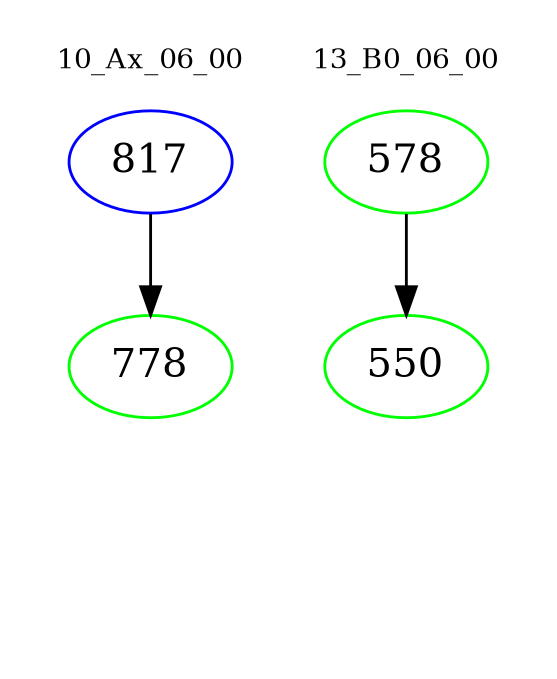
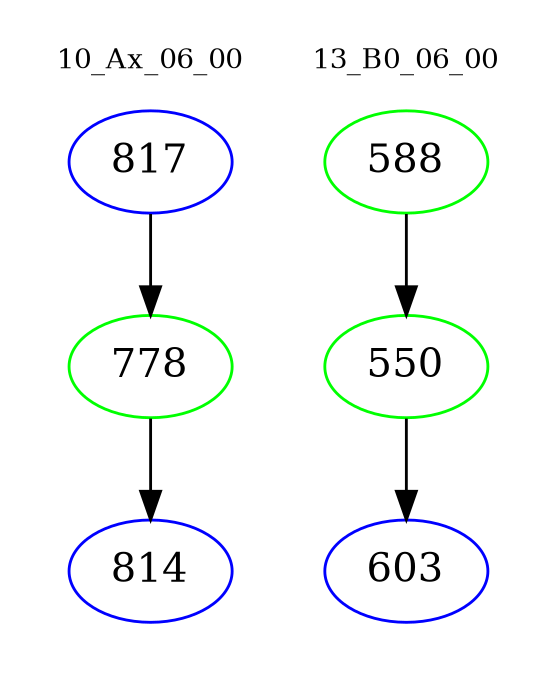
(406, 162) -> (406, 162)
none -> (151, 571)
none -> (406, 571)
